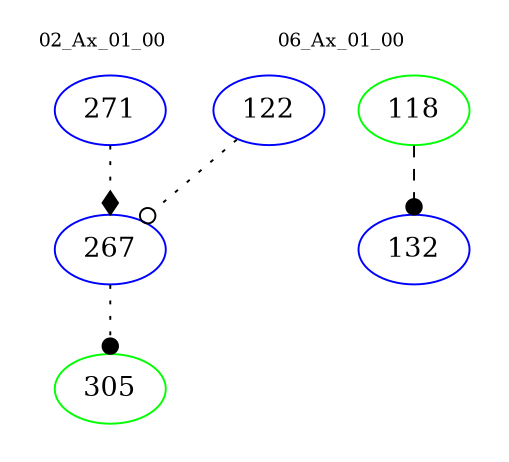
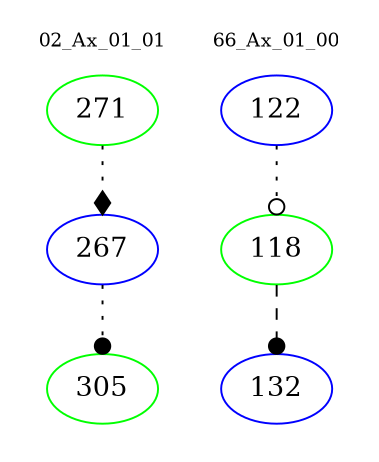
(103, 42) -> (103, 42)
(341, 42) -> (277, 42)
(110, 110) -> (103, 110)
(210, 163) -> (277, 172)
